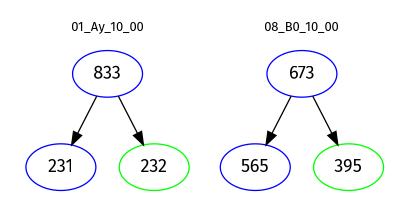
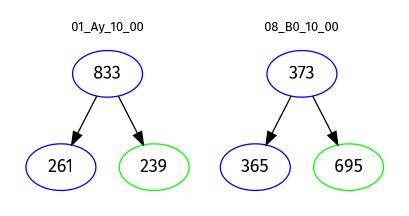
(302, 74) -> (302, 74)
(61, 167) -> (61, 167)
(154, 167) -> (154, 167)
(255, 167) -> (255, 167)
(349, 167) -> (349, 167)
